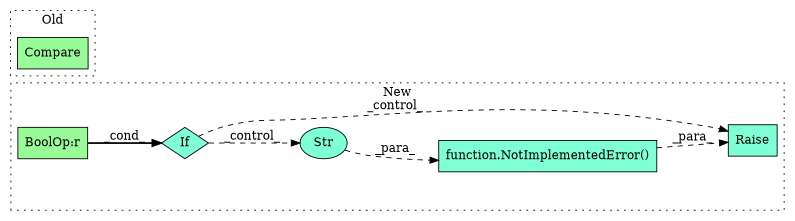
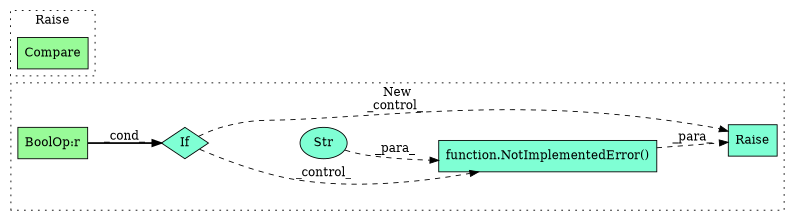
(53, 20) -> (53, 20)
(250, 143) -> (332, 183)
